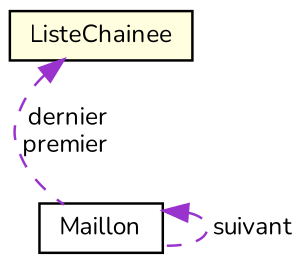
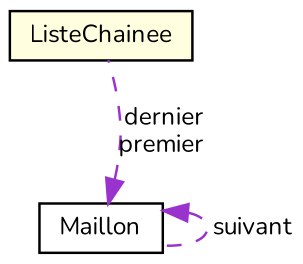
(16, 144) -> (120, 119)
